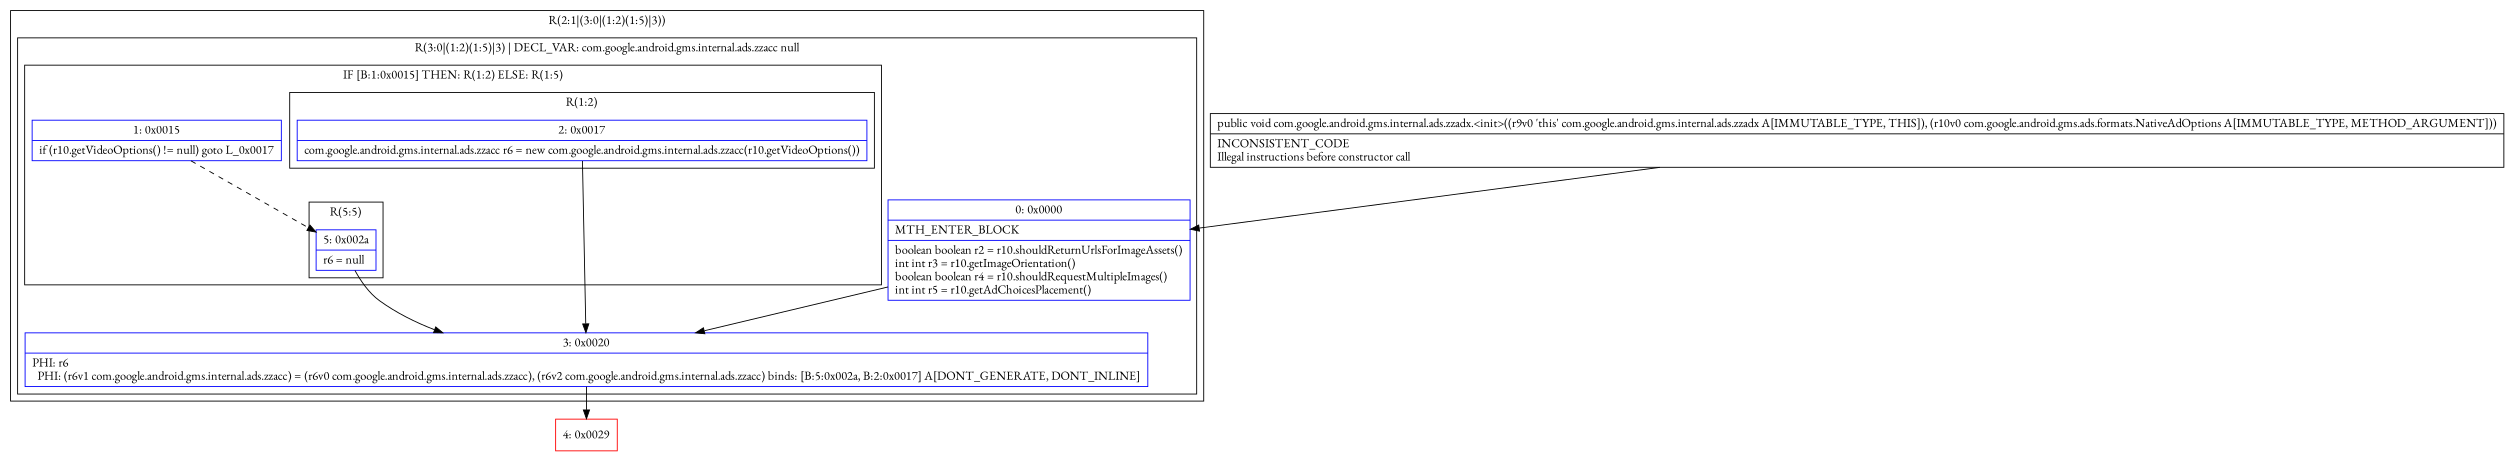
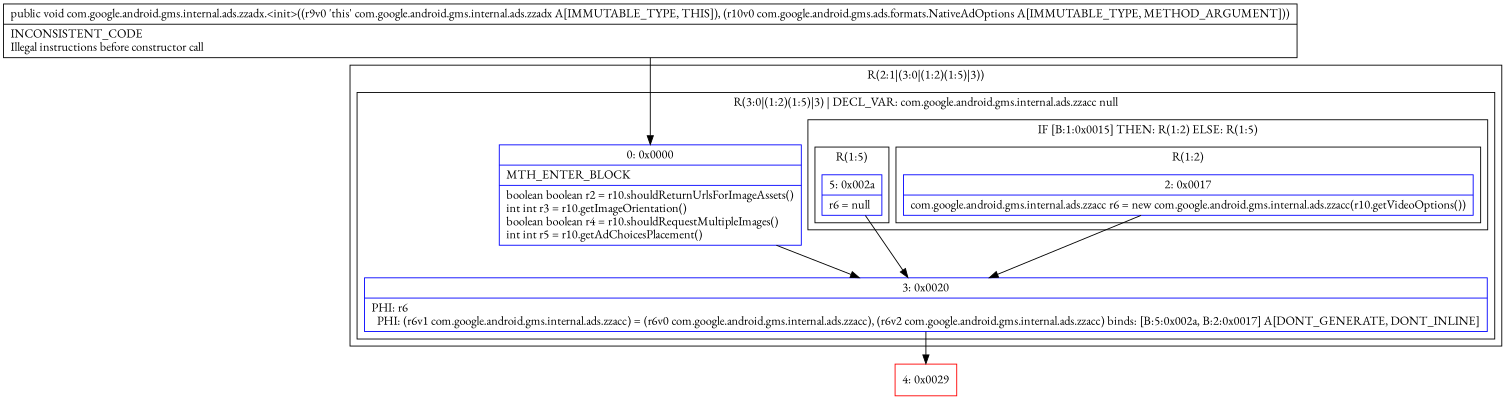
(157, 140) -> none
(346, 212) -> (852, 157)
